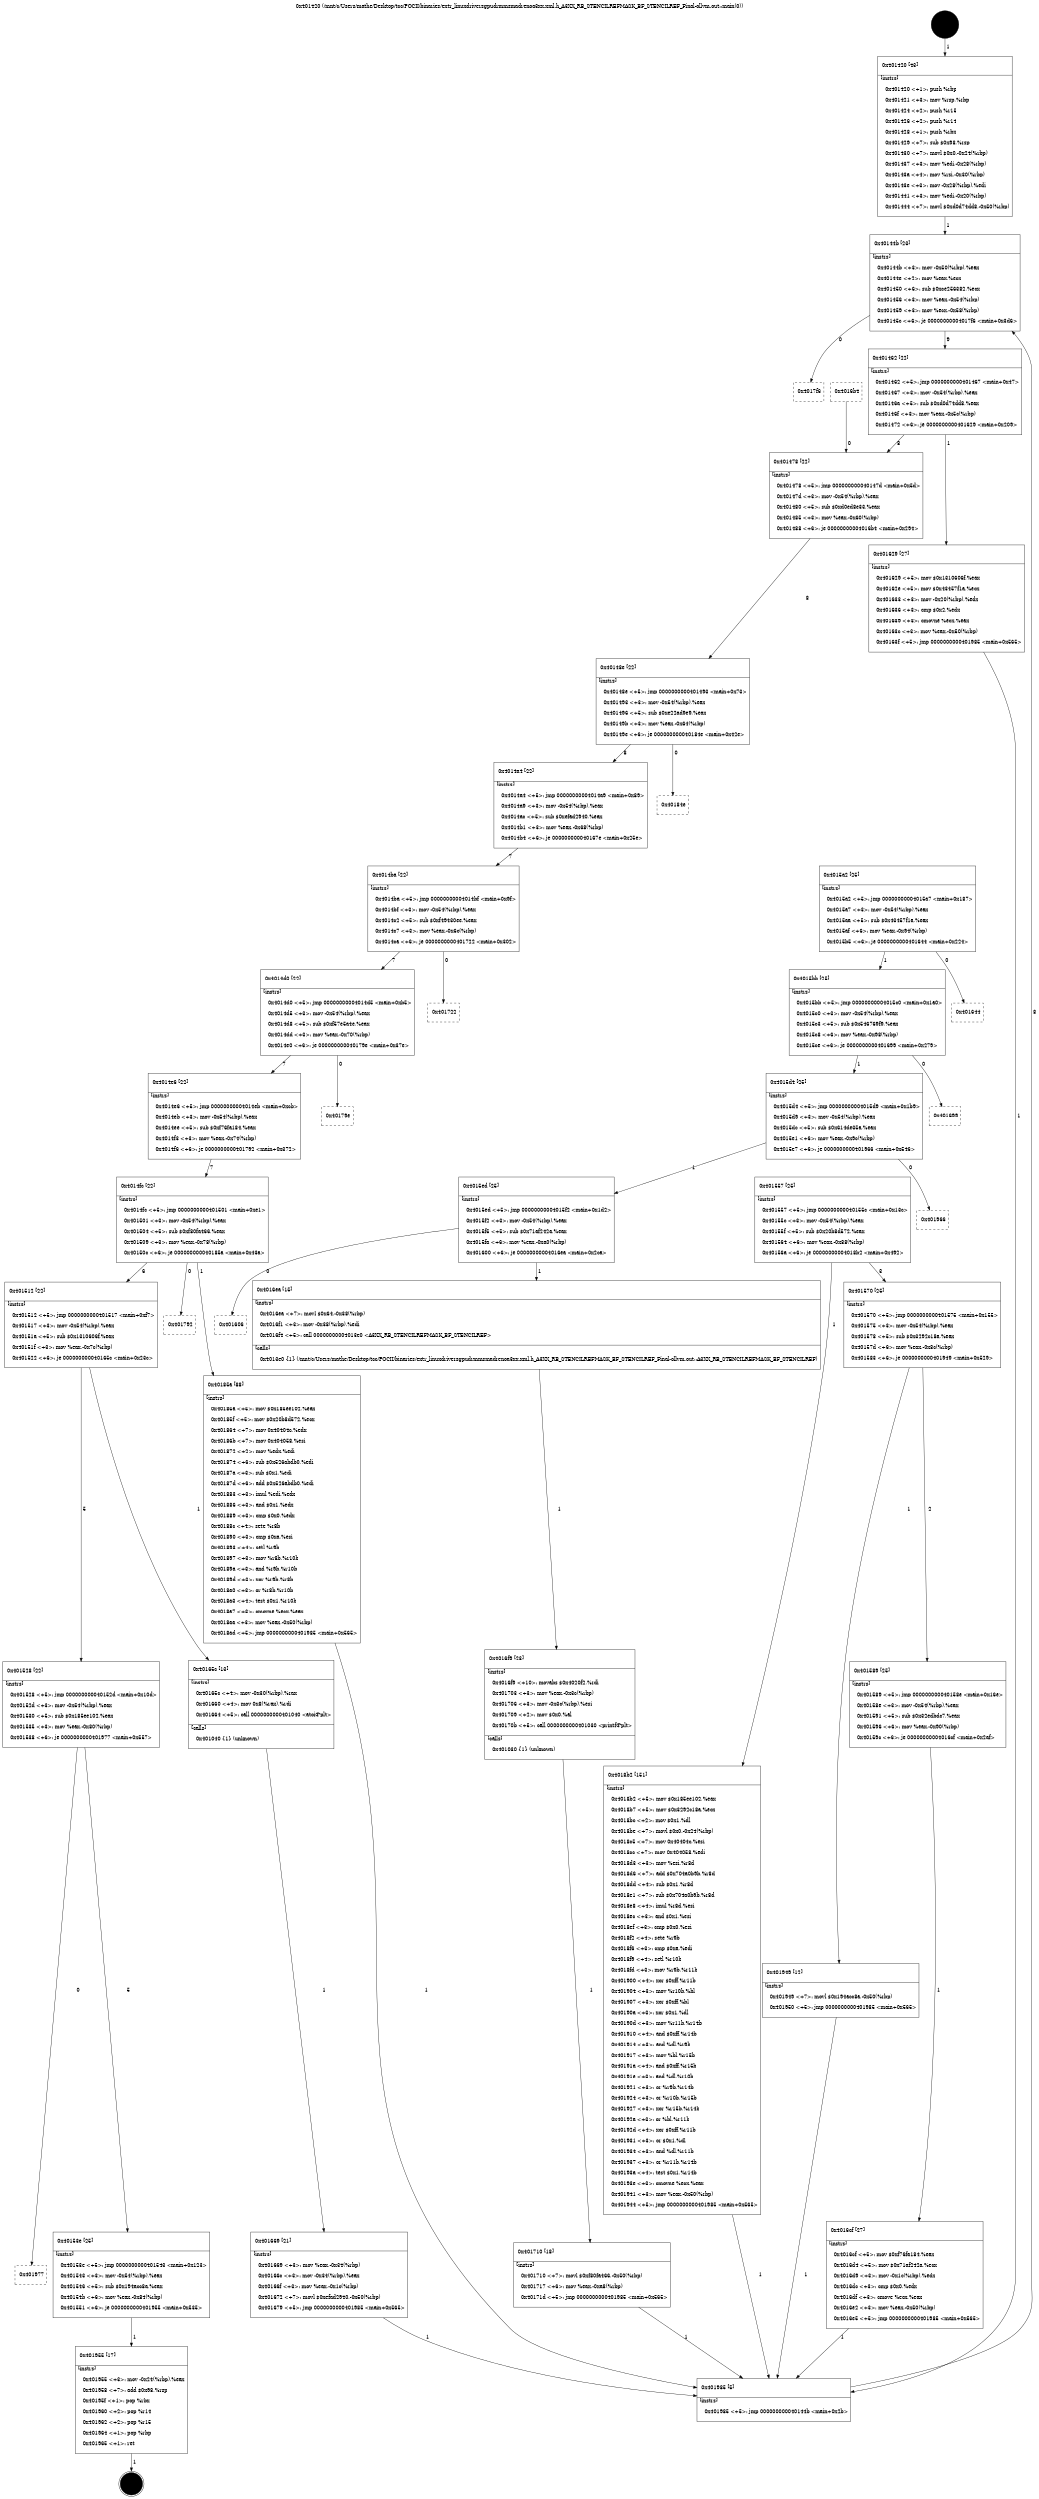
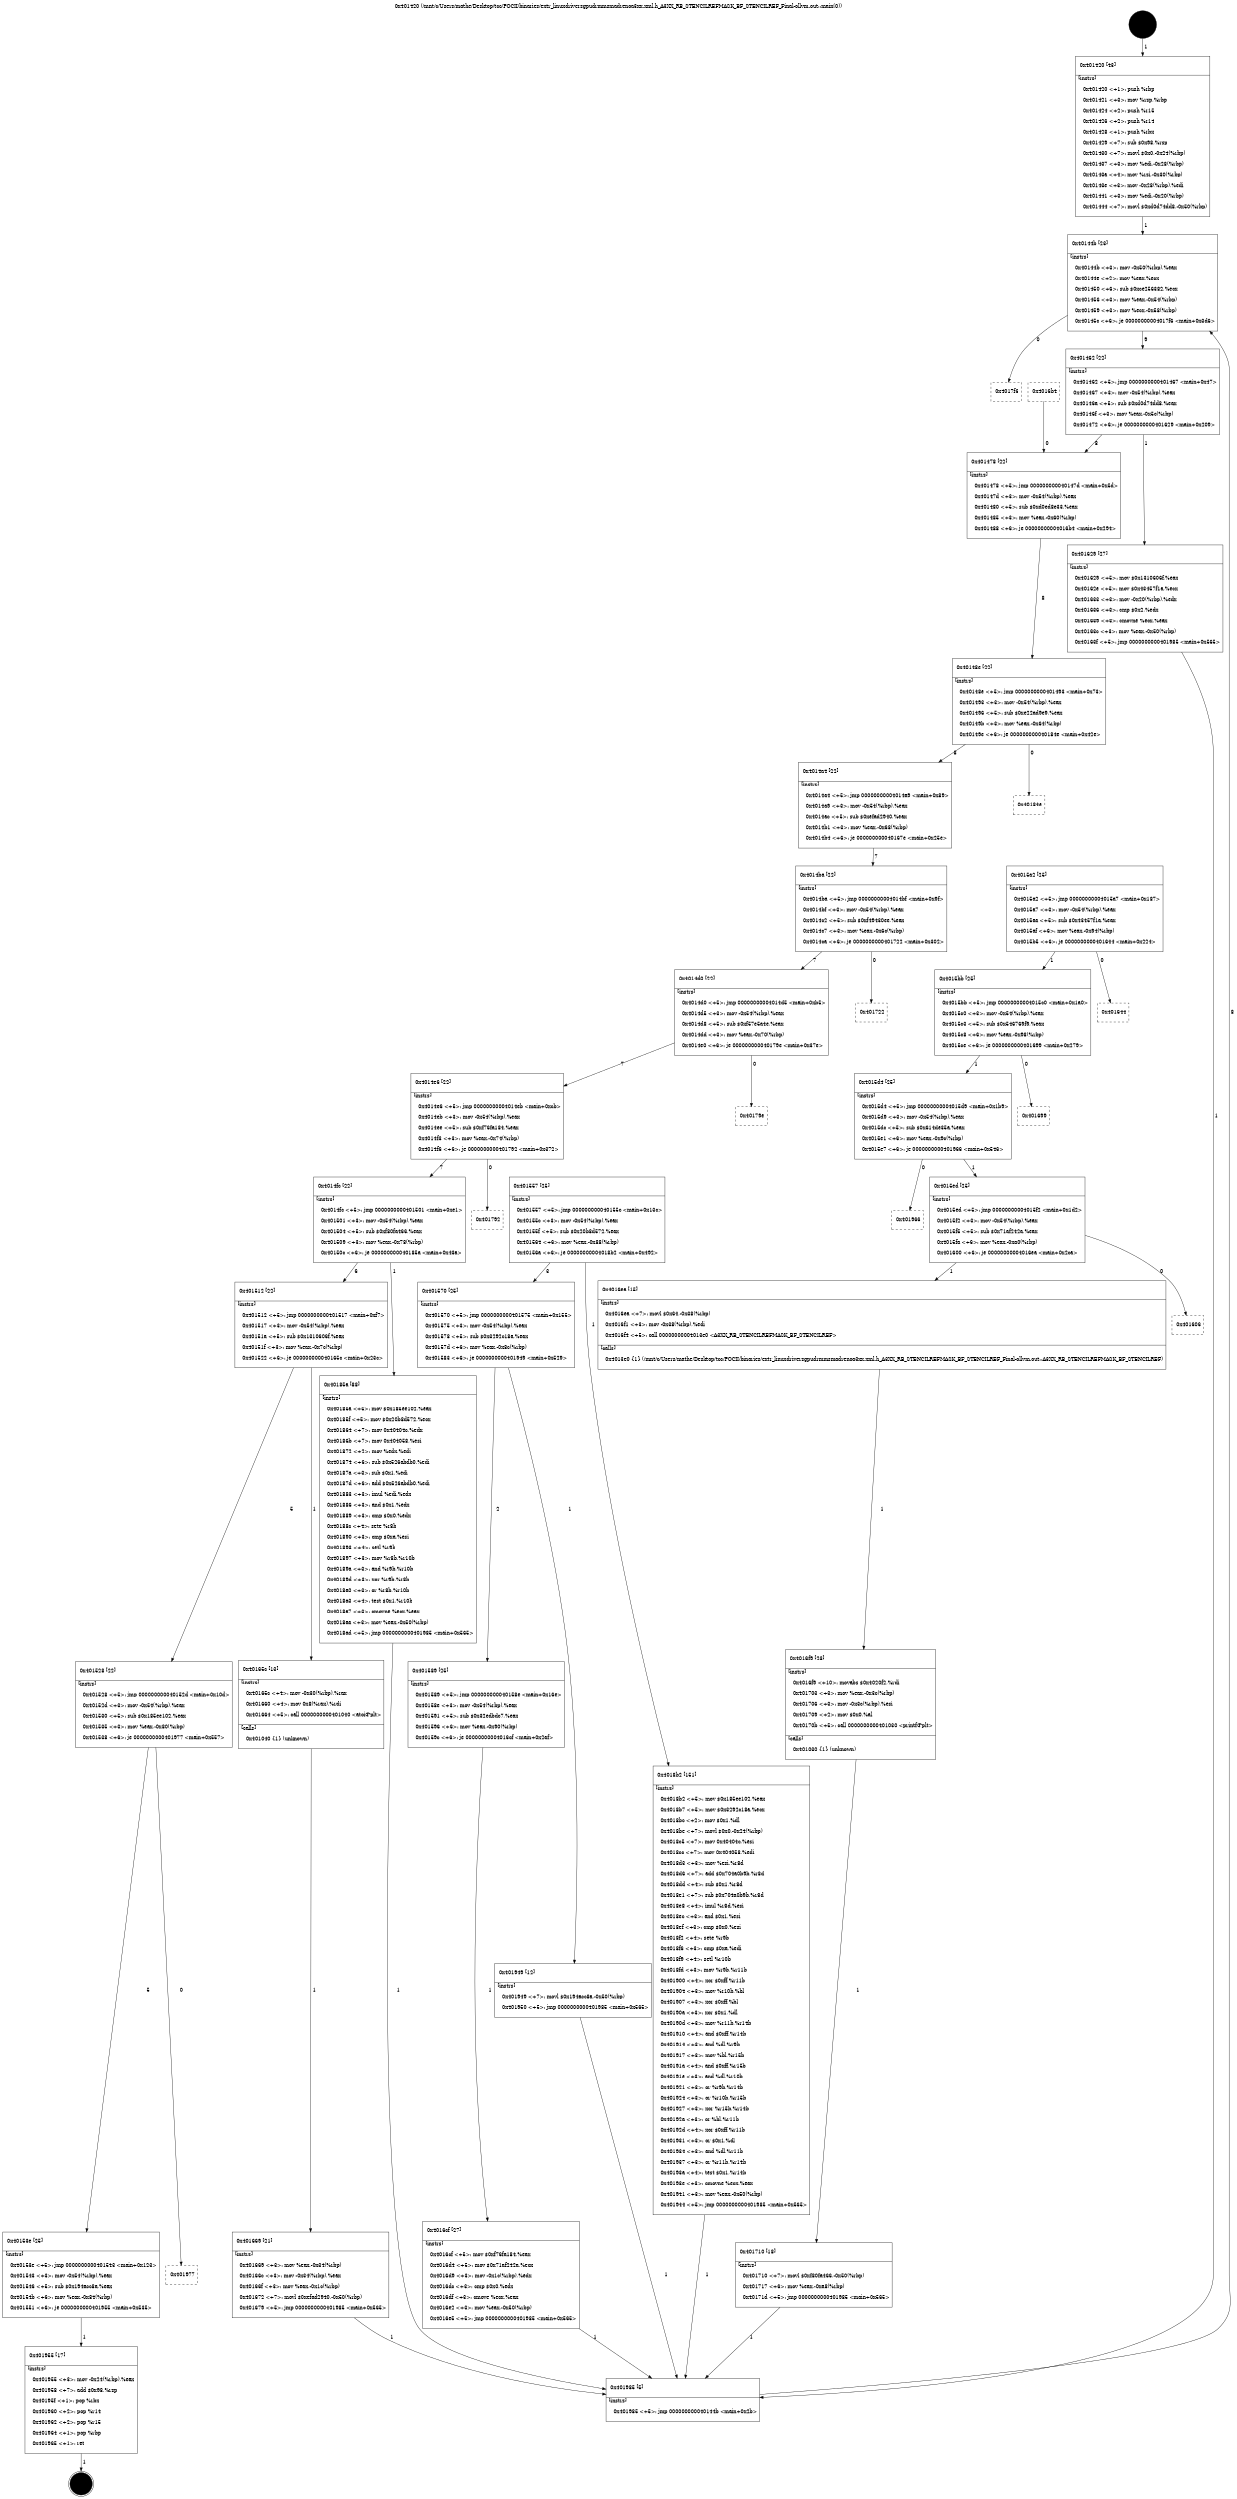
(184, 1287) -> (487, 1183)
